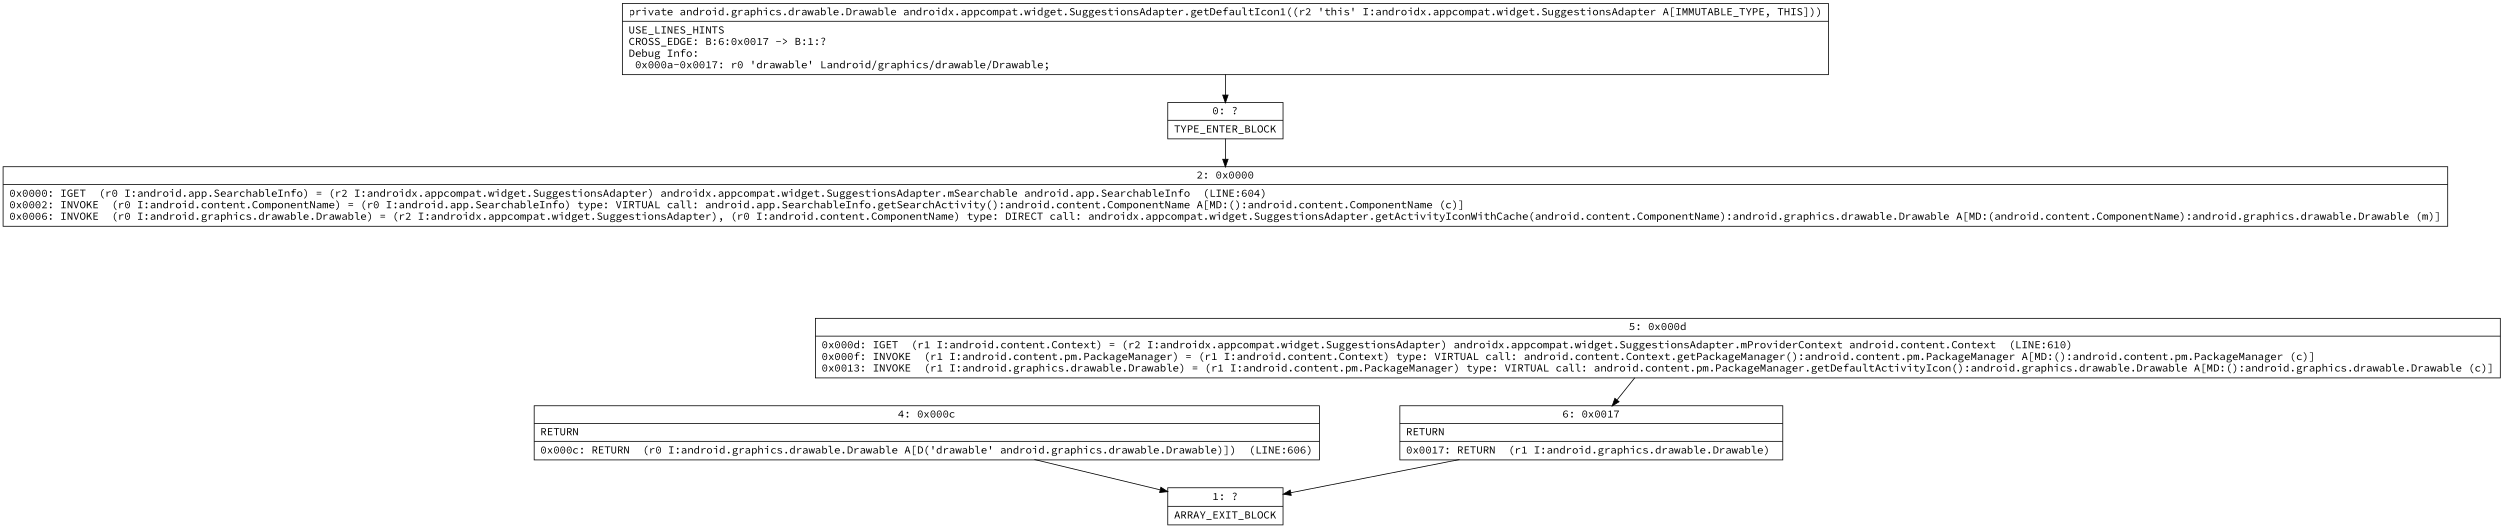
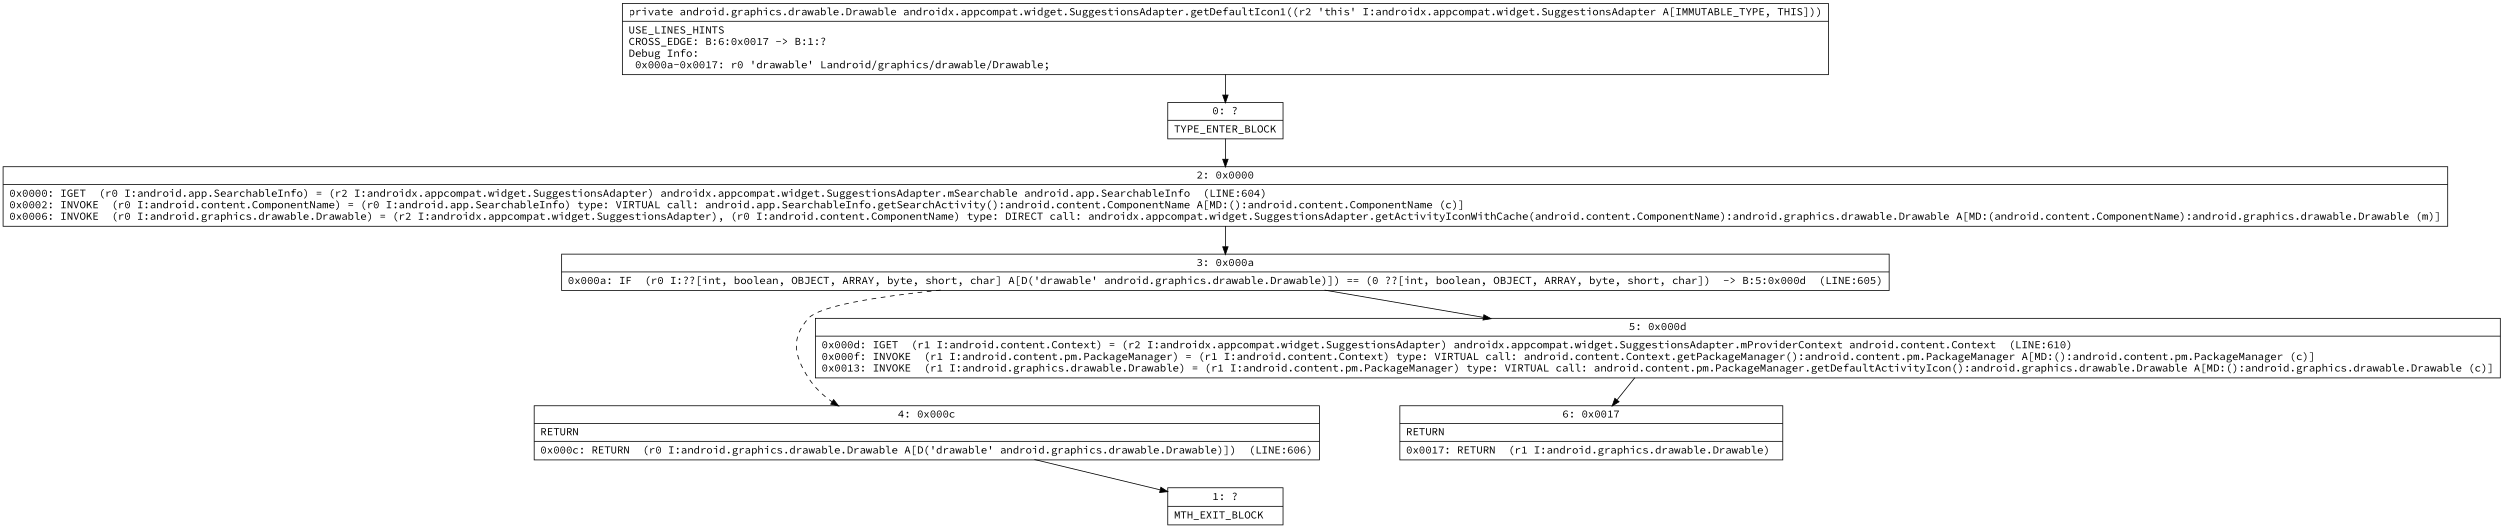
none -> (1225, 272)
(1375, 476) -> none
(1225, 515) -> (1219, 515)
